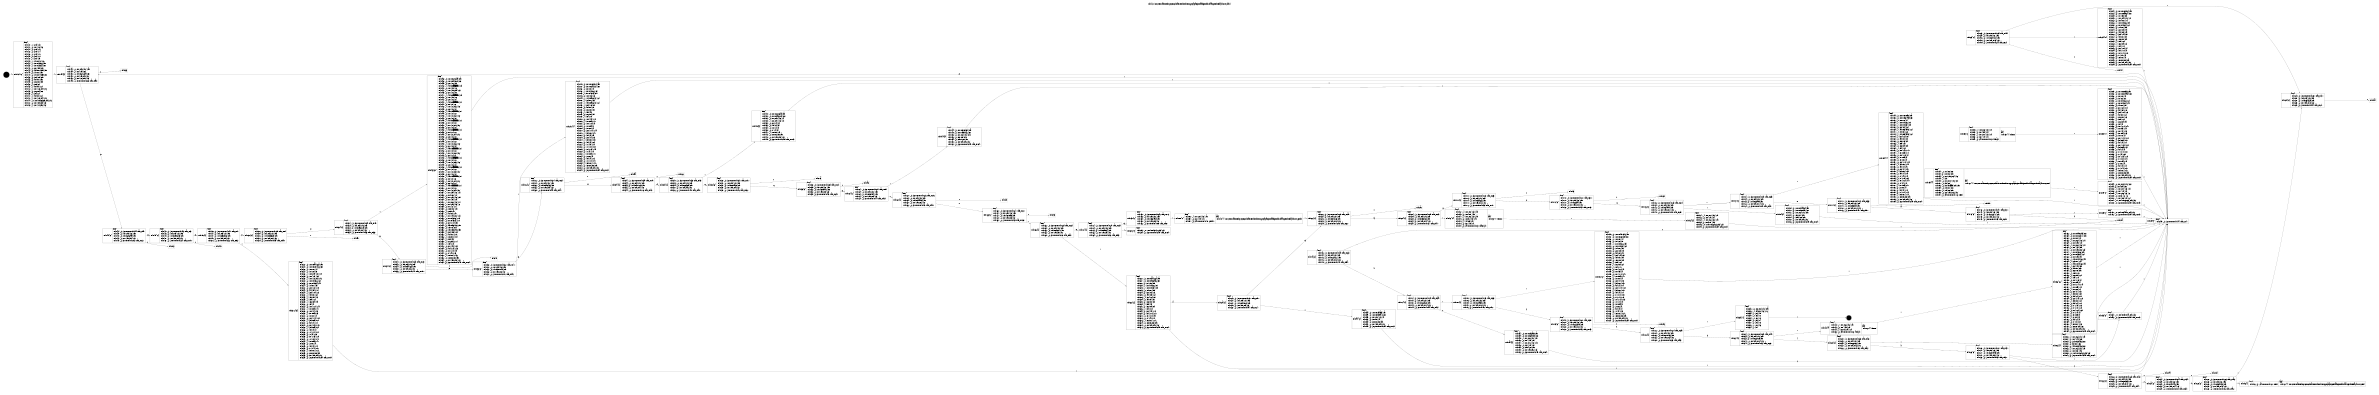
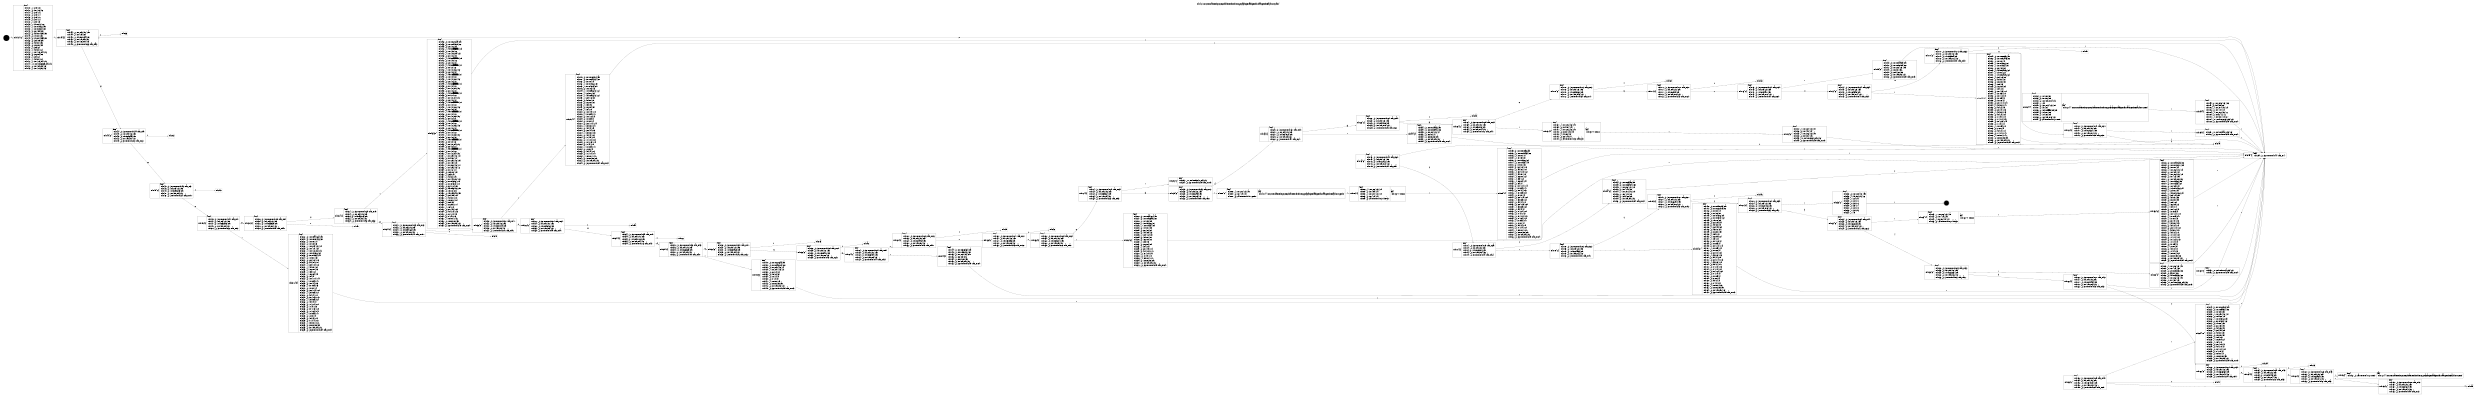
(1305, 219) -> (1347, 194)
(1193, 303) -> (1243, 166)
